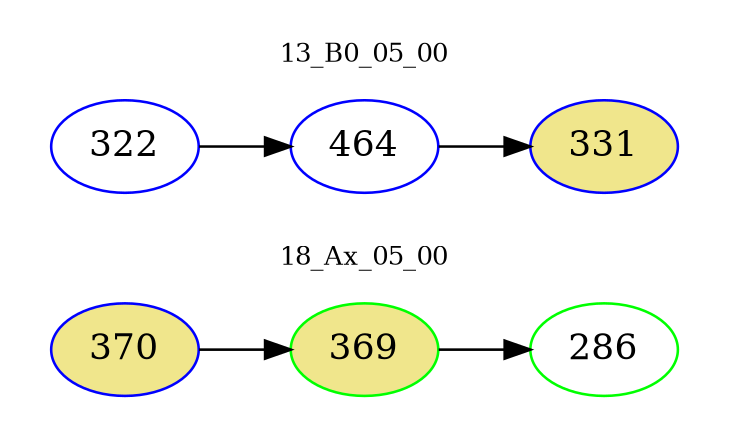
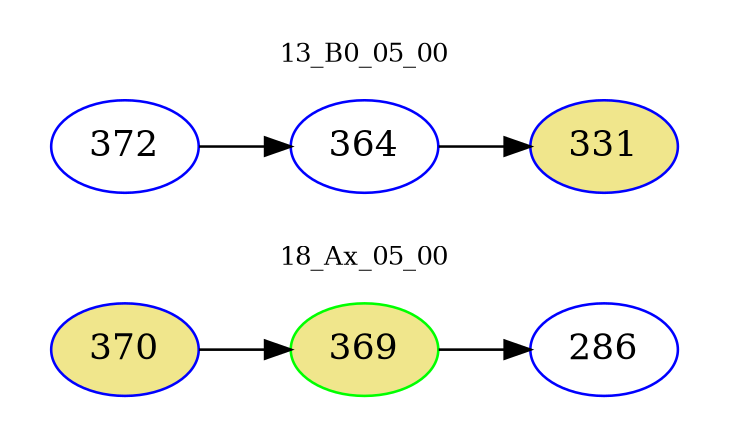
(125, 147) -> (125, 147)
(365, 147) -> (365, 147)
(604, 350) -> (604, 350)
